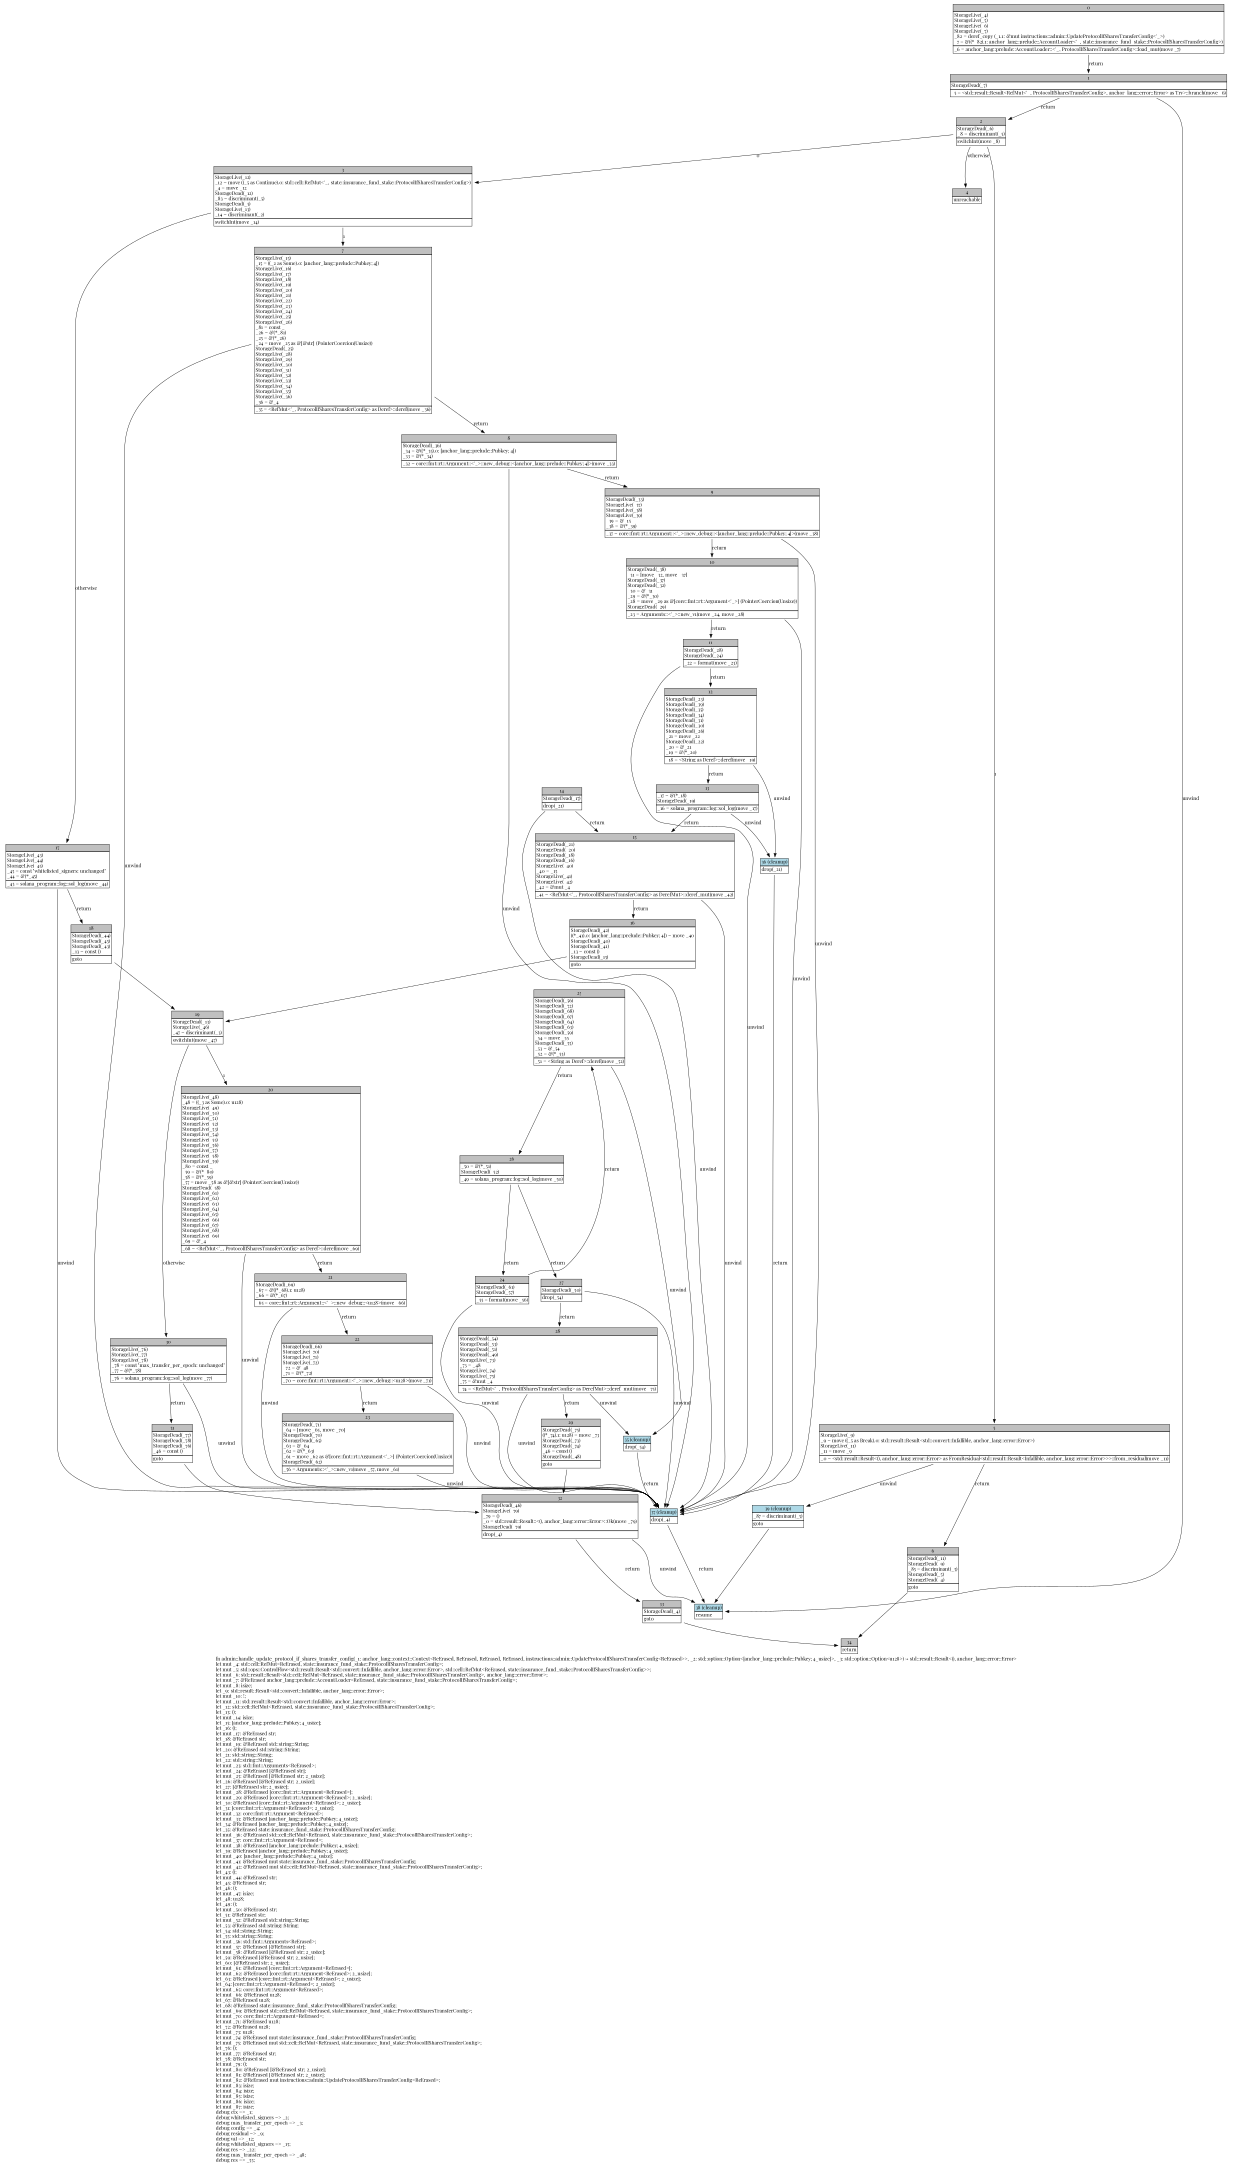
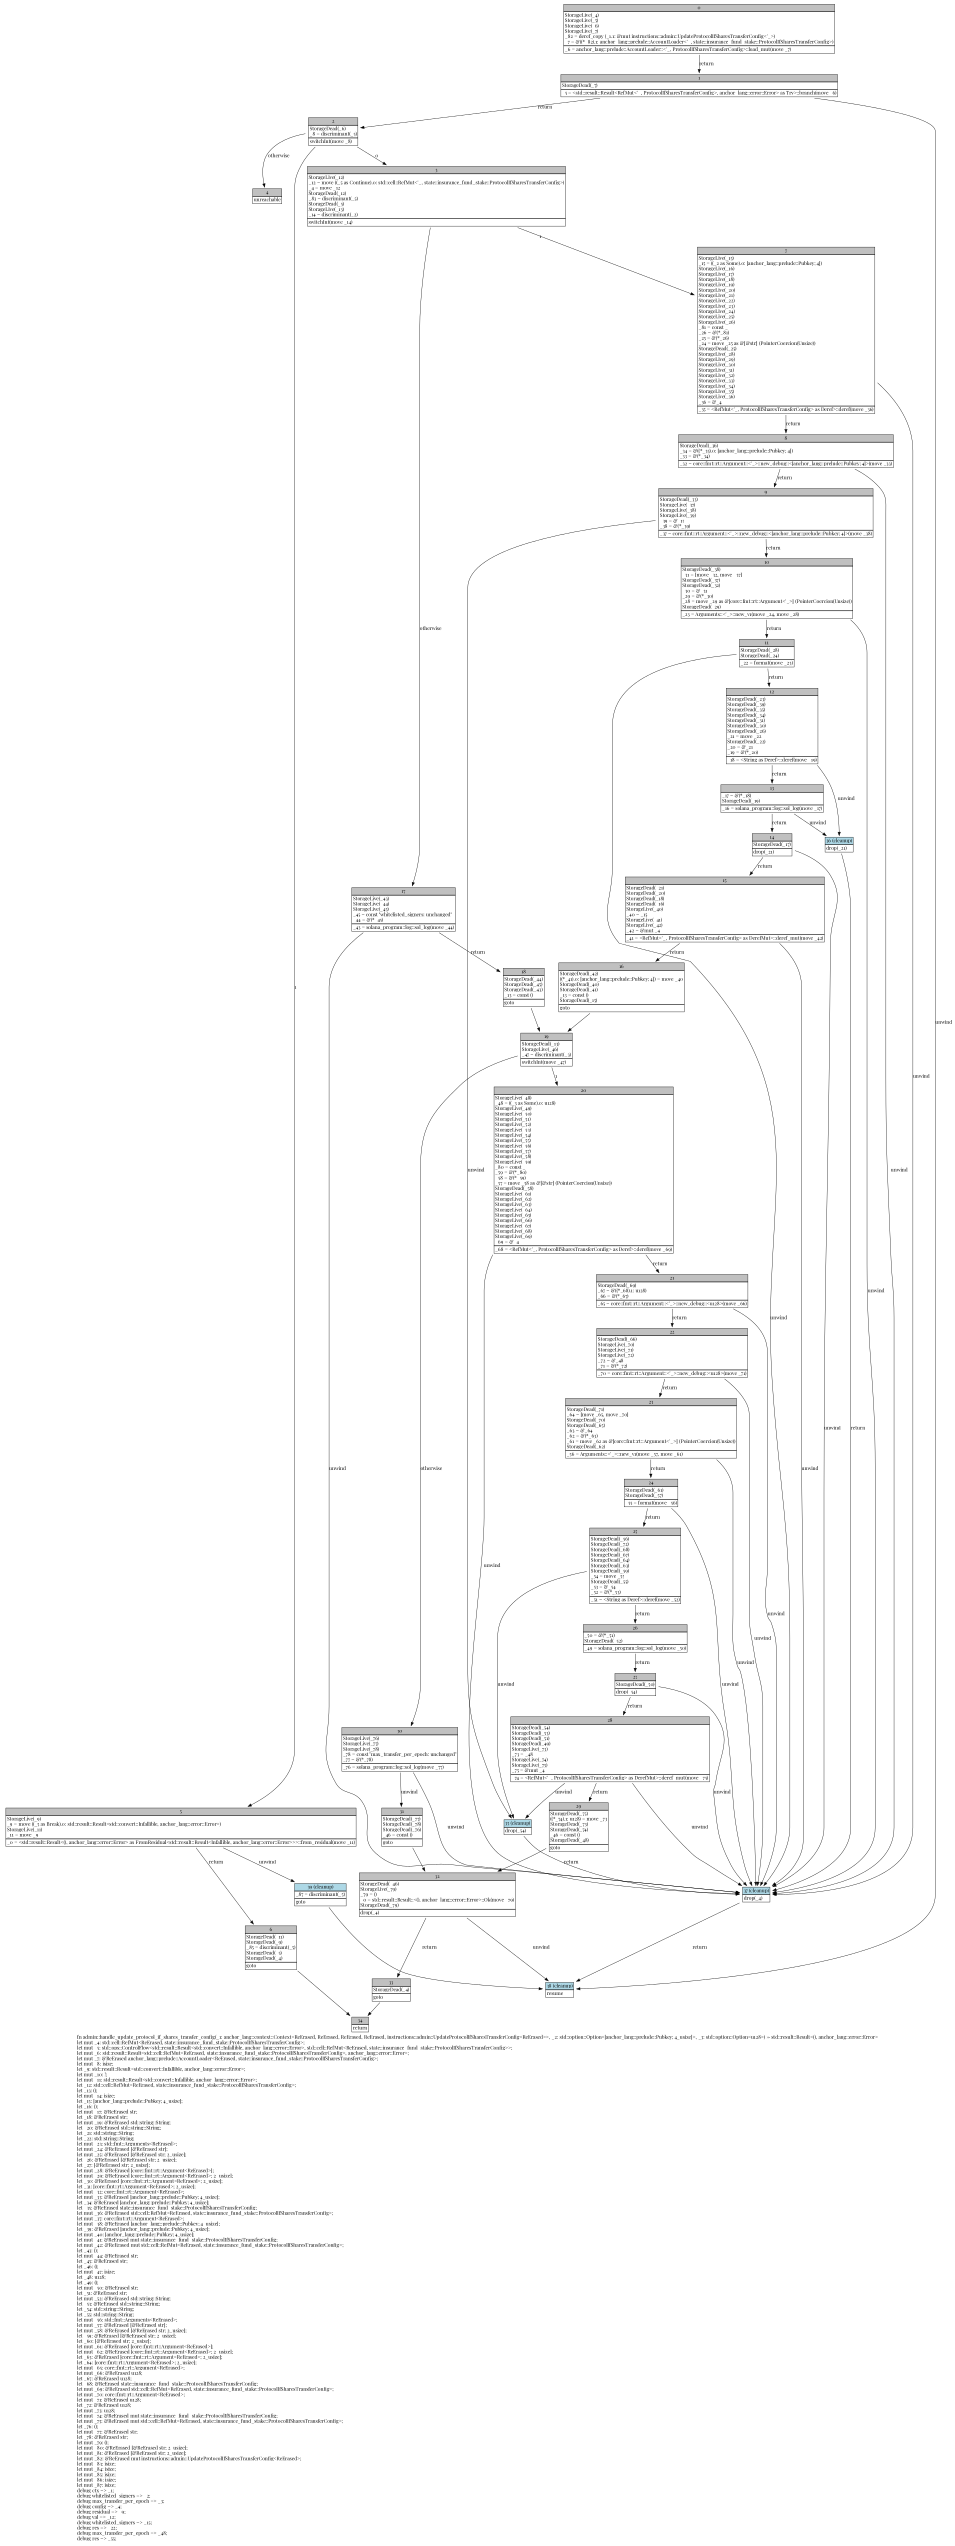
(683, 822) -> (772, 821)
(817, 1061) -> (468, 1101)
(507, 1228) -> (651, 1467)
(178, 1403) -> (409, 1792)
